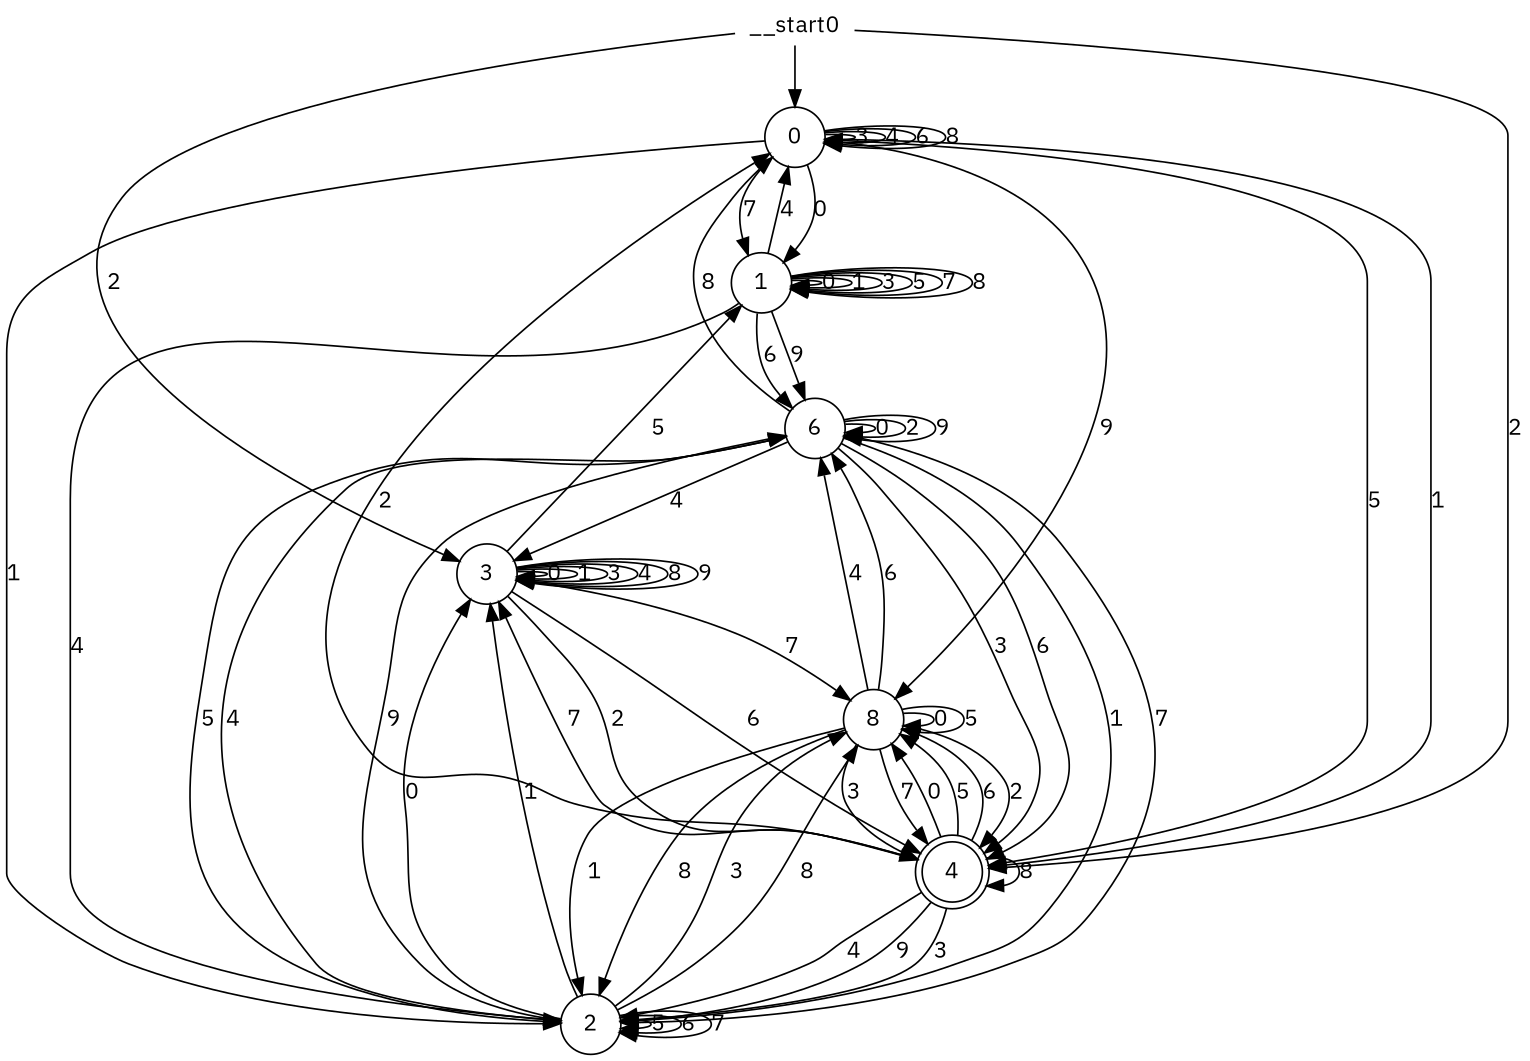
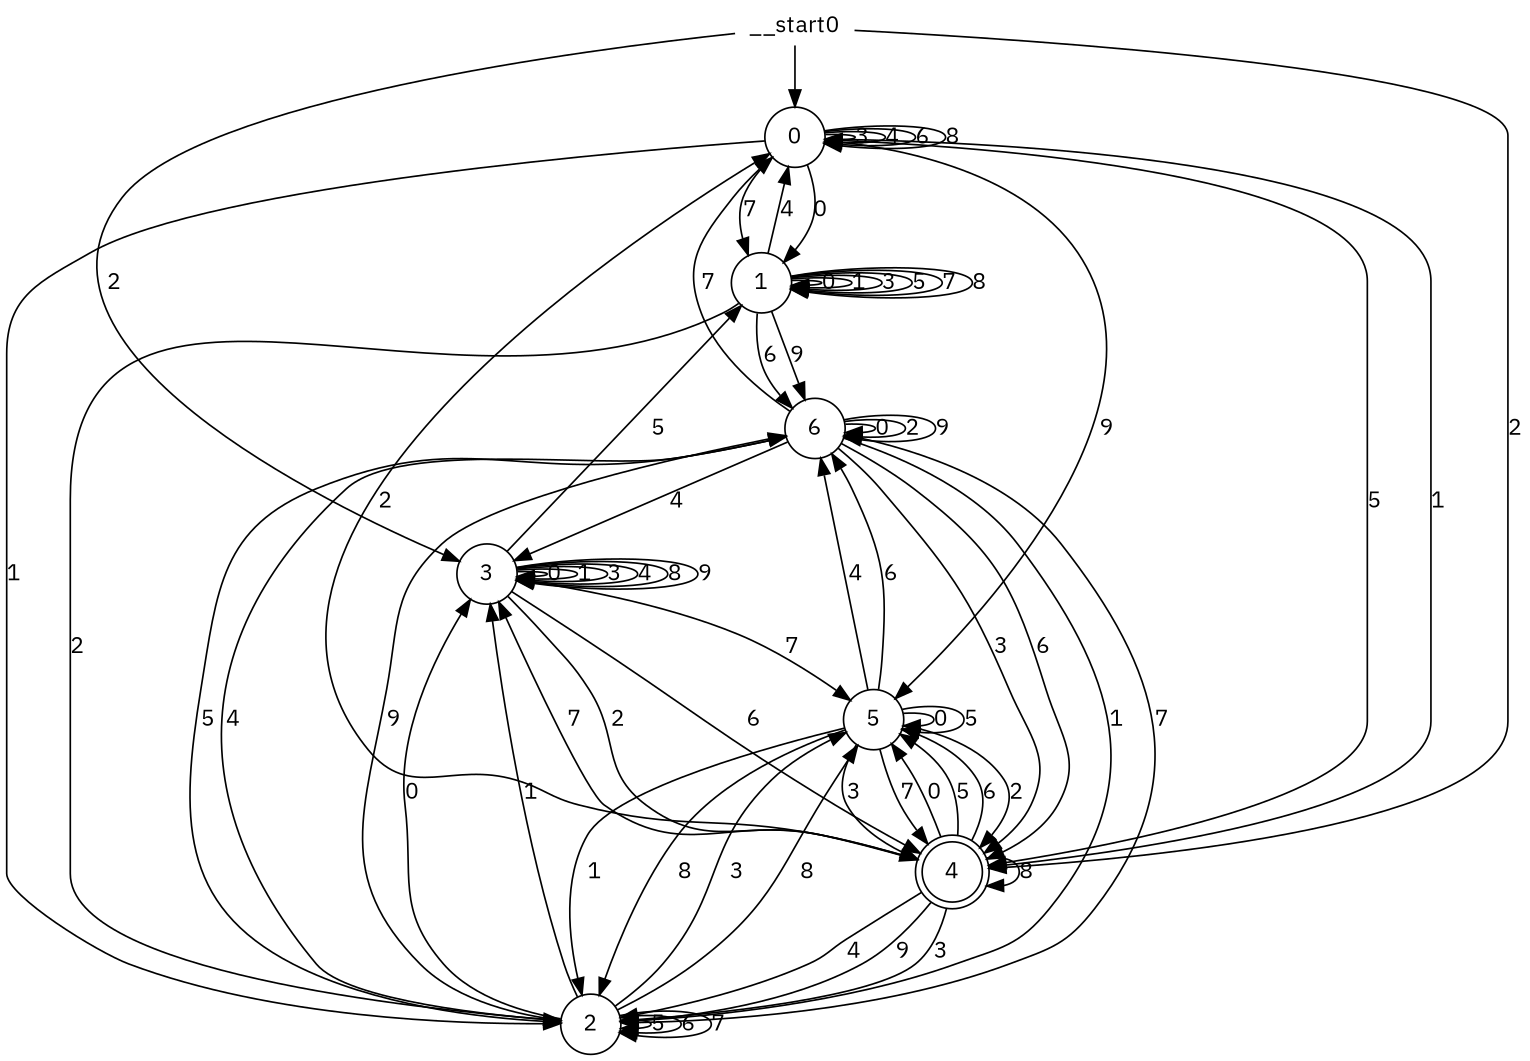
(709, 283) -> (709, 283)
(78, 647) -> (78, 647)
(874, 720) -> (874, 720)
